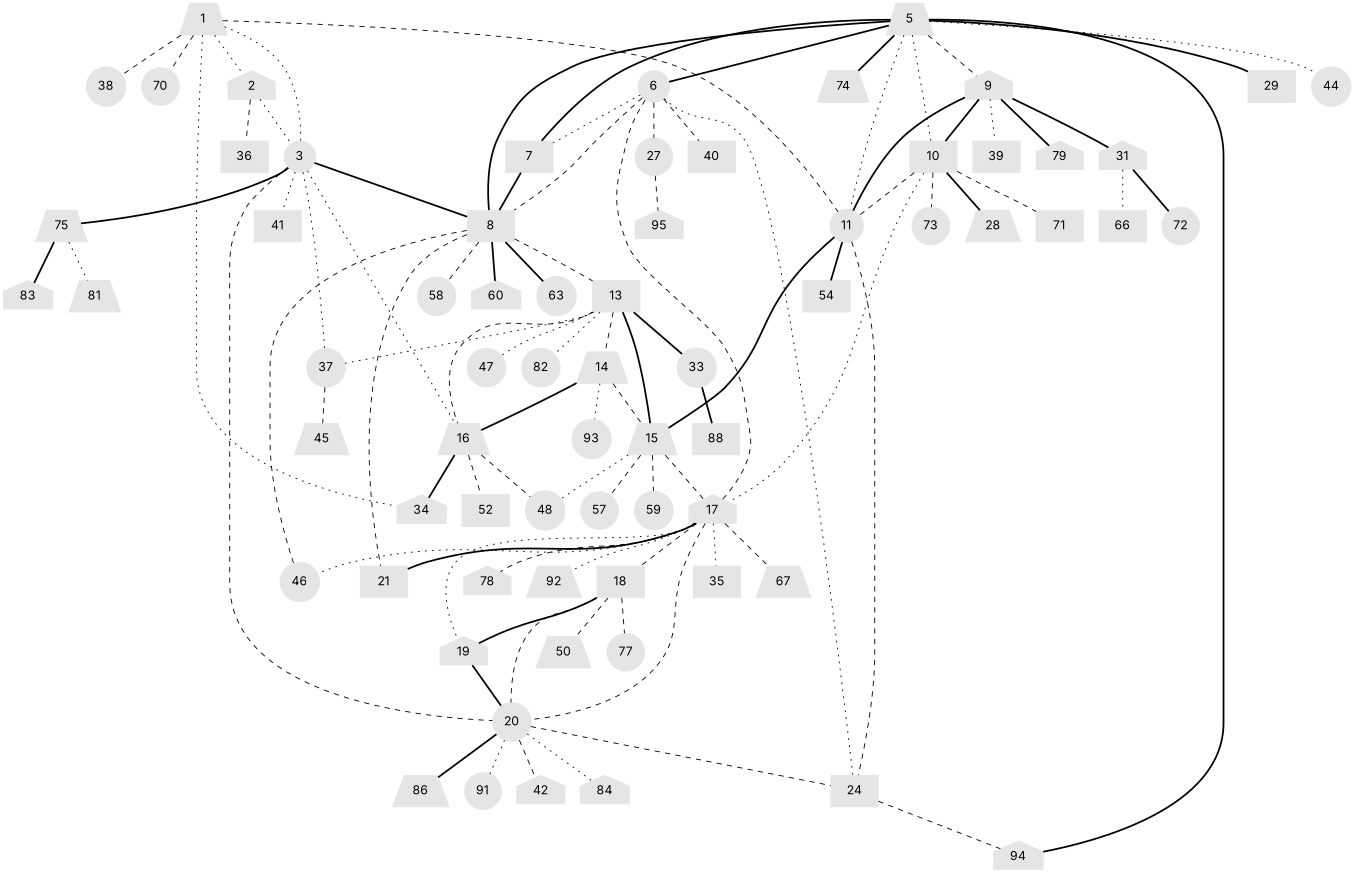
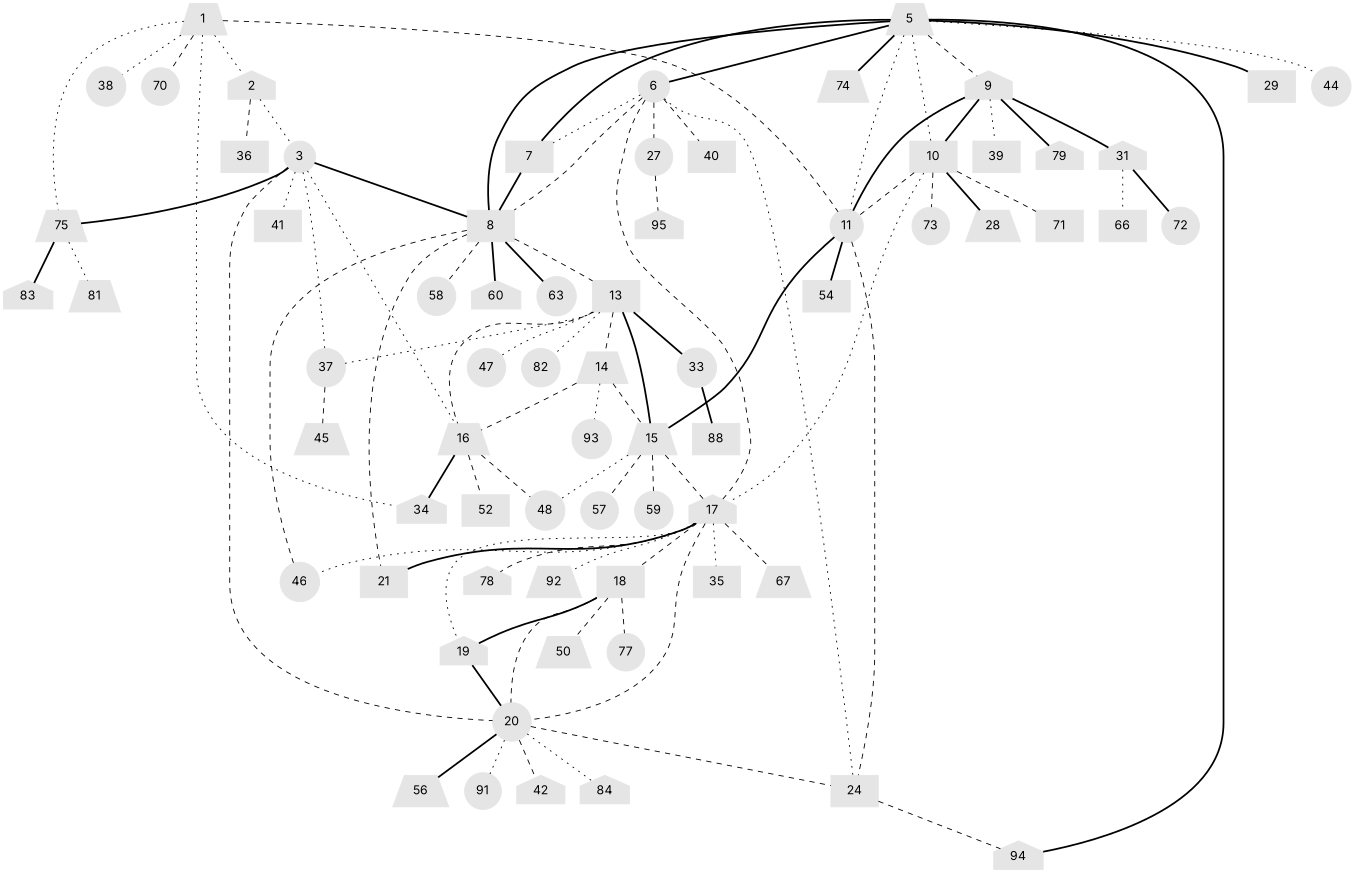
(152, 55) -> (152, 55)
(285, 69) -> (70, 80)
(529, 407) -> (529, 407)
(421, 791) -> (421, 791)
